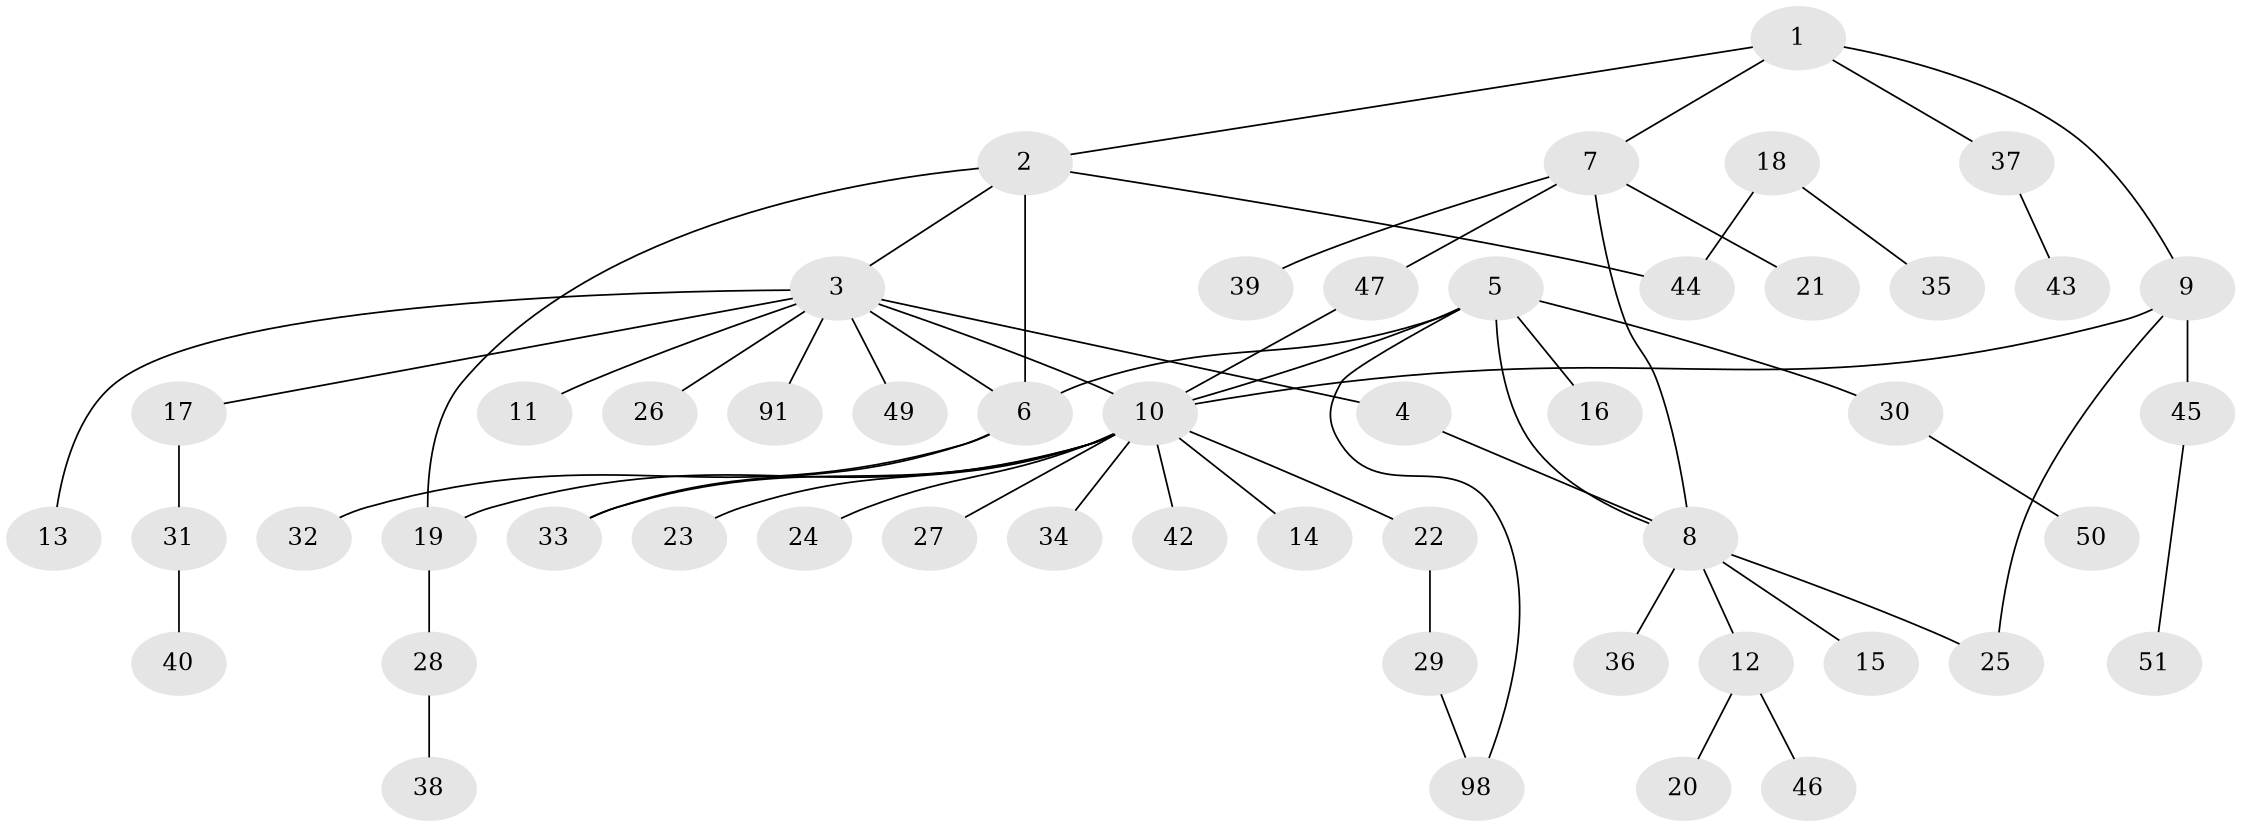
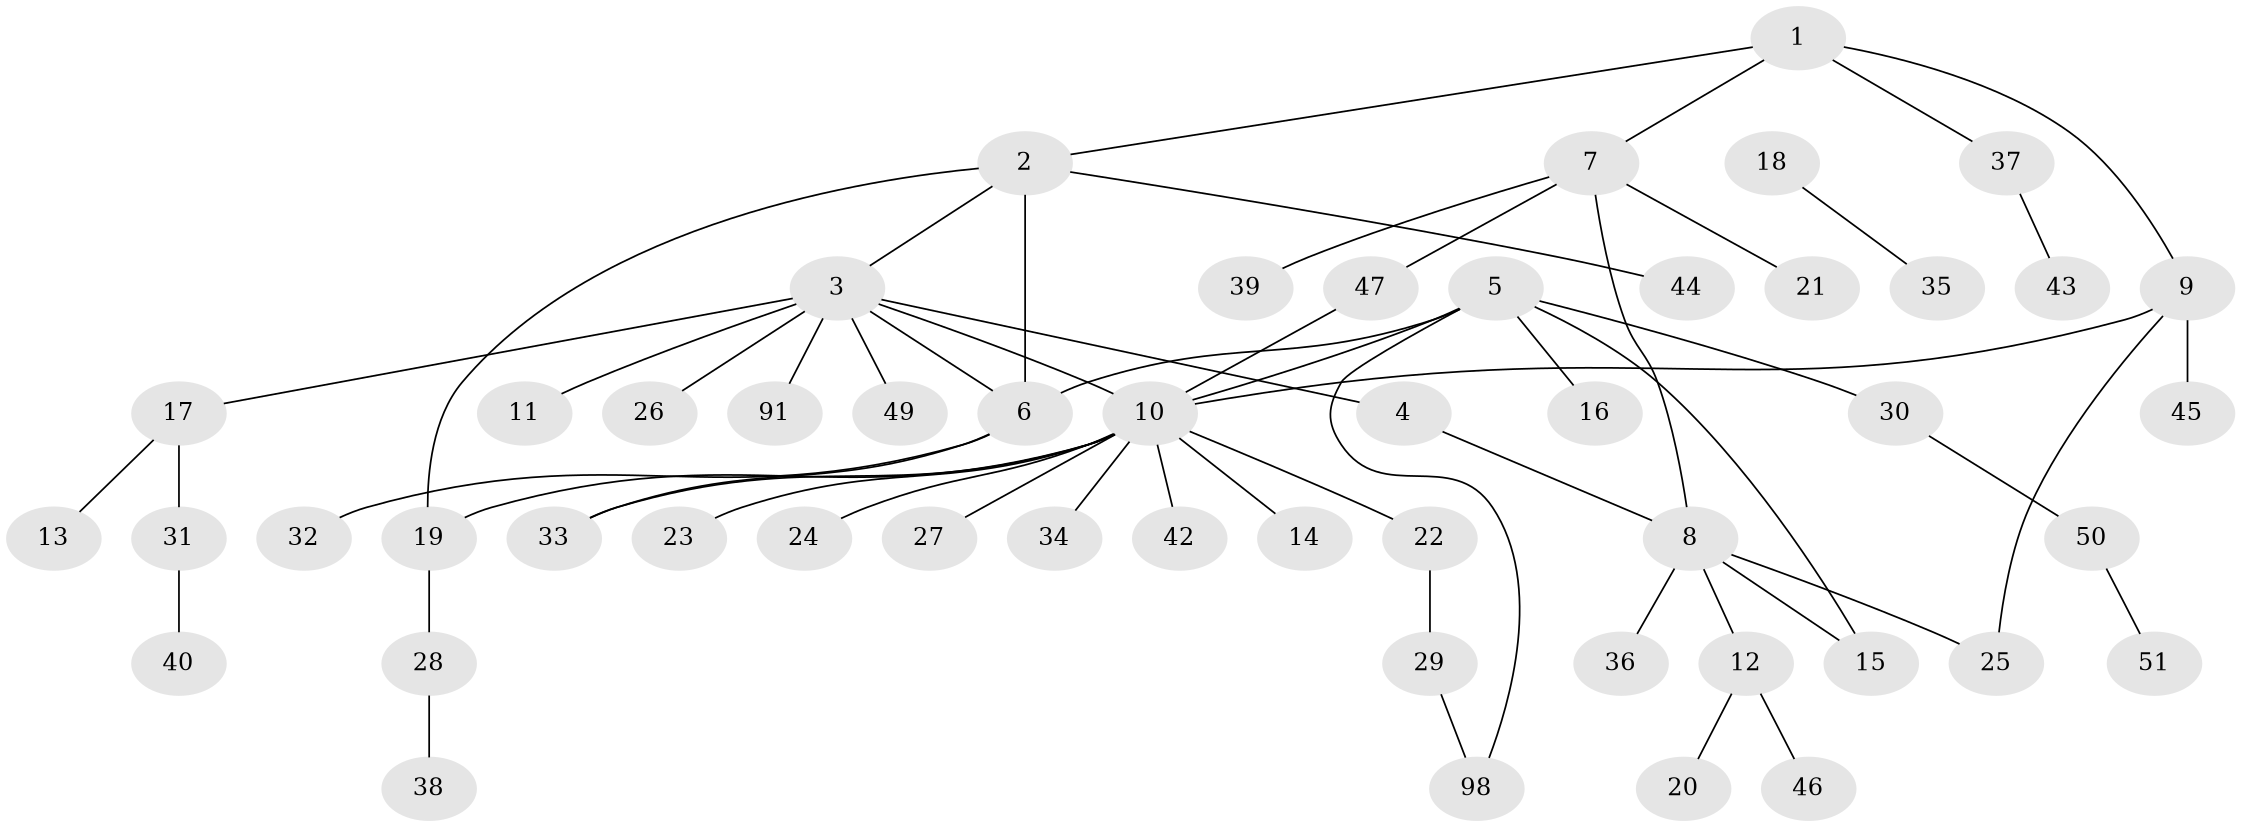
(1730, 226) -> none
(378, 313) -> (117, 476)
(1536, 449) -> (1720, 445)
(2171, 539) -> (2123, 601)
